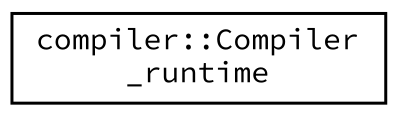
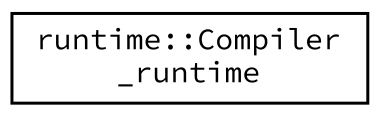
(199, 58) -> (190, 58)
